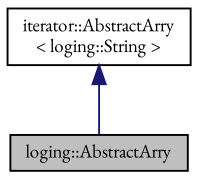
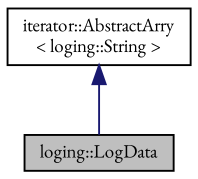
(99, 153) -> (99, 153)
